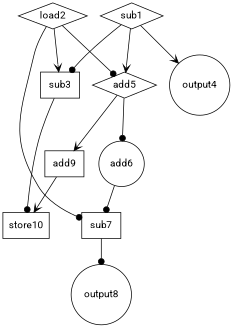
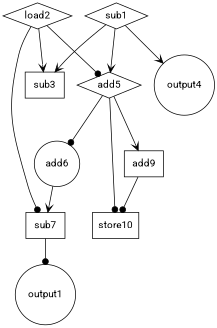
(97, 45) -> (82, 45)
(36, 151) -> (112, 152)
(48, 191) -> (131, 192)
(111, 196) -> (51, 196)
(101, 295) -> (45, 295)
